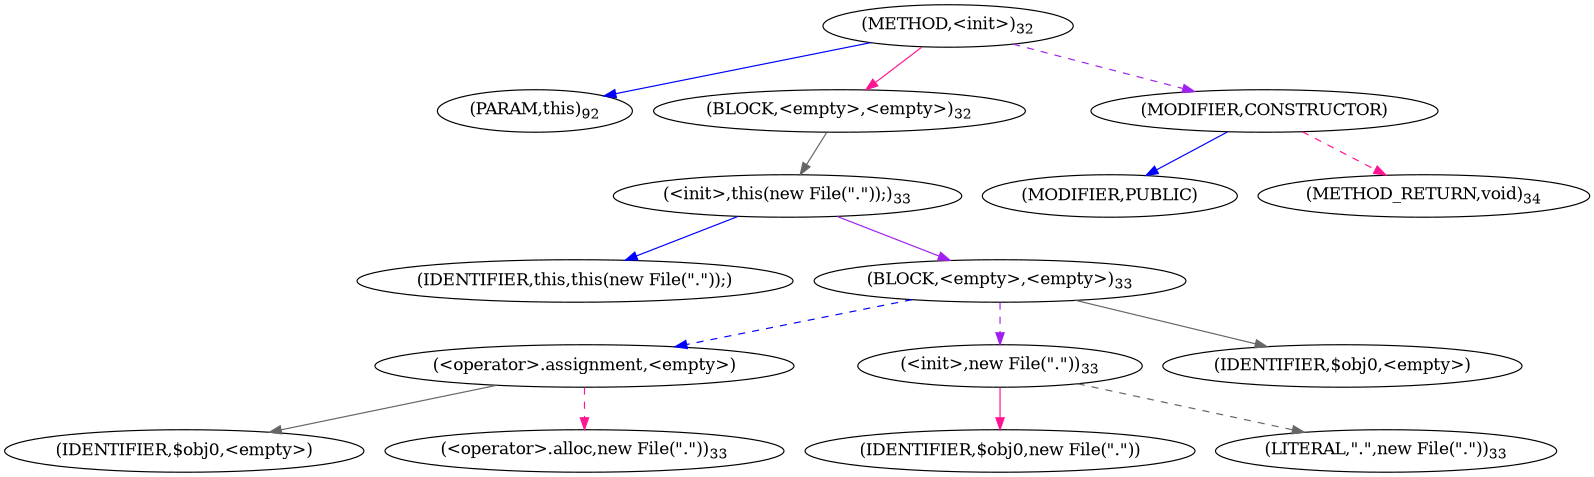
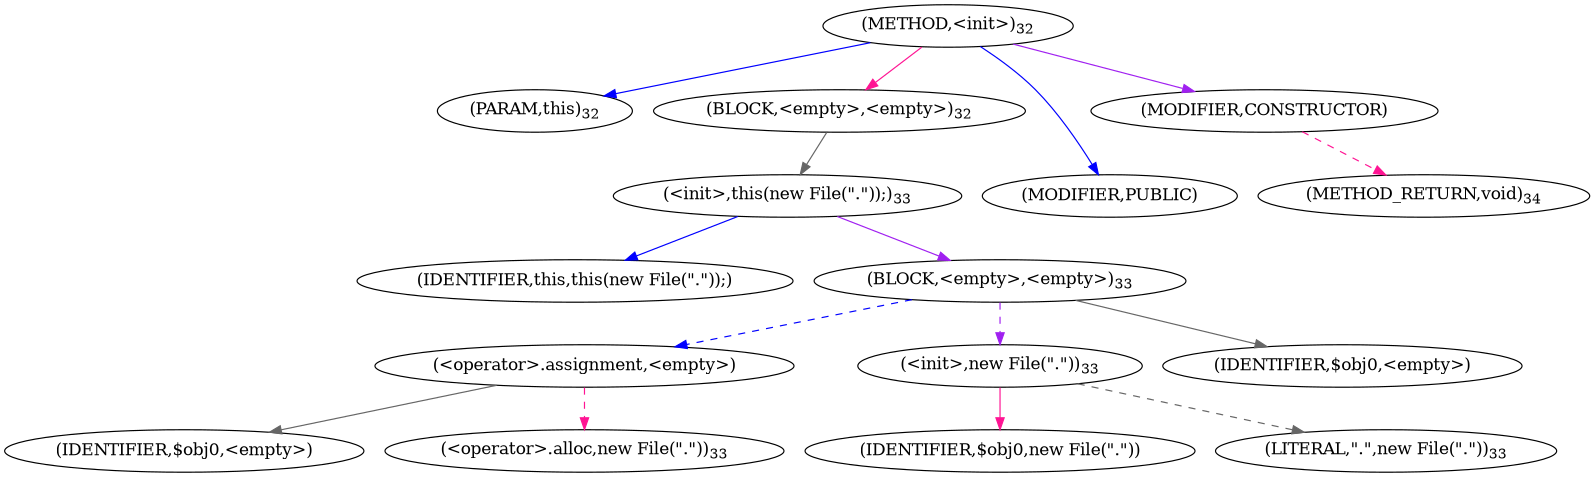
(1098, 66) -> (1098, 66)
(591, 109) -> (591, 109)
(1192, 151) -> (1044, 98)
